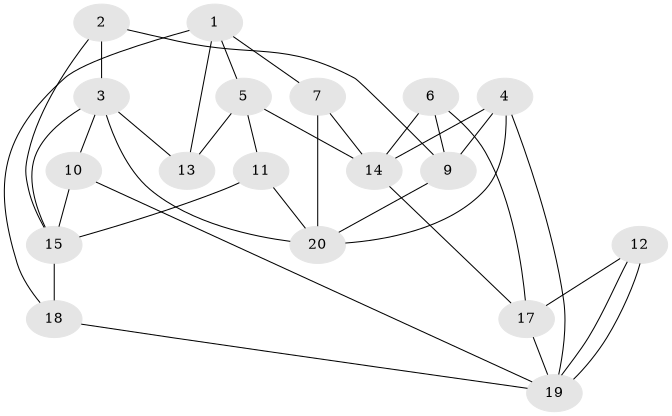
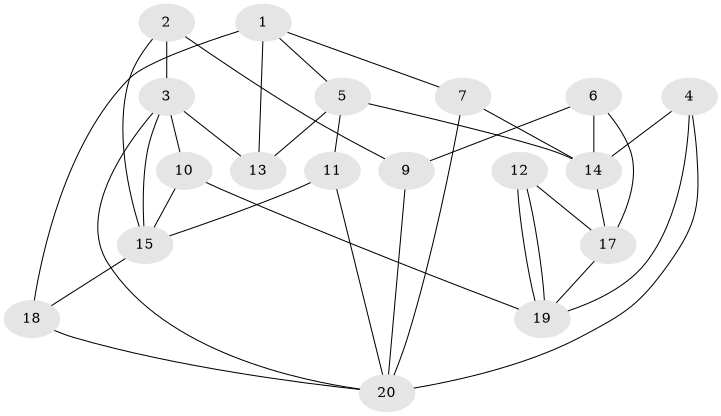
(479, 131) -> none
(304, 357) -> (206, 367)
